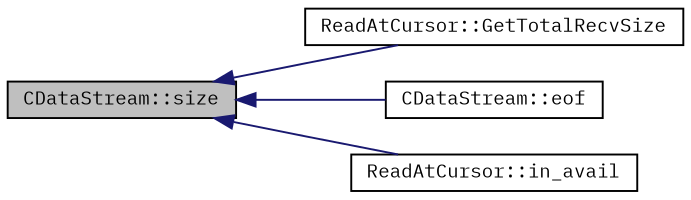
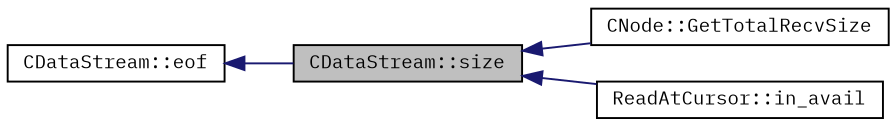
(494, 27) -> (740, 27)
(321, 100) -> (269, 63)
